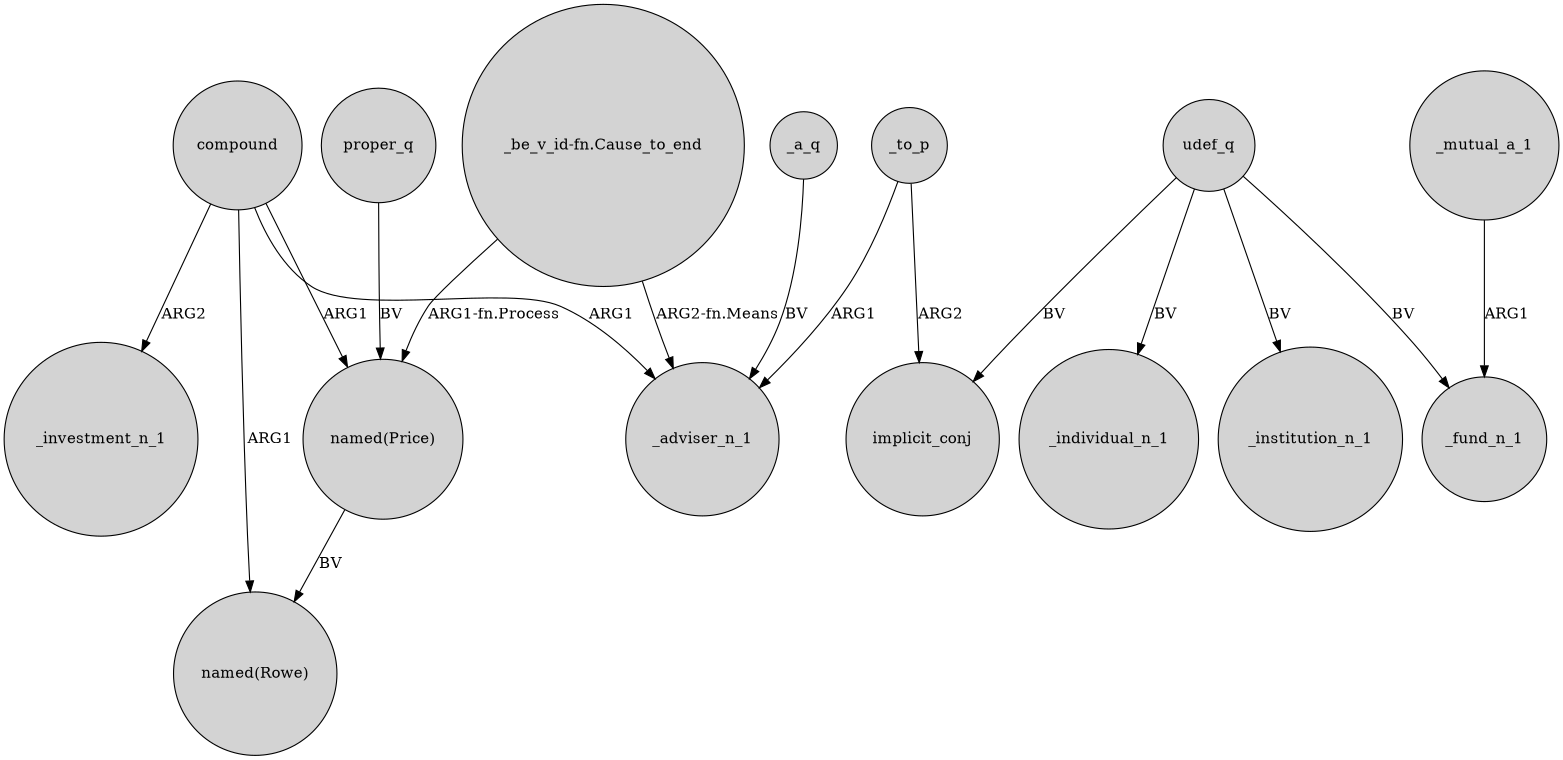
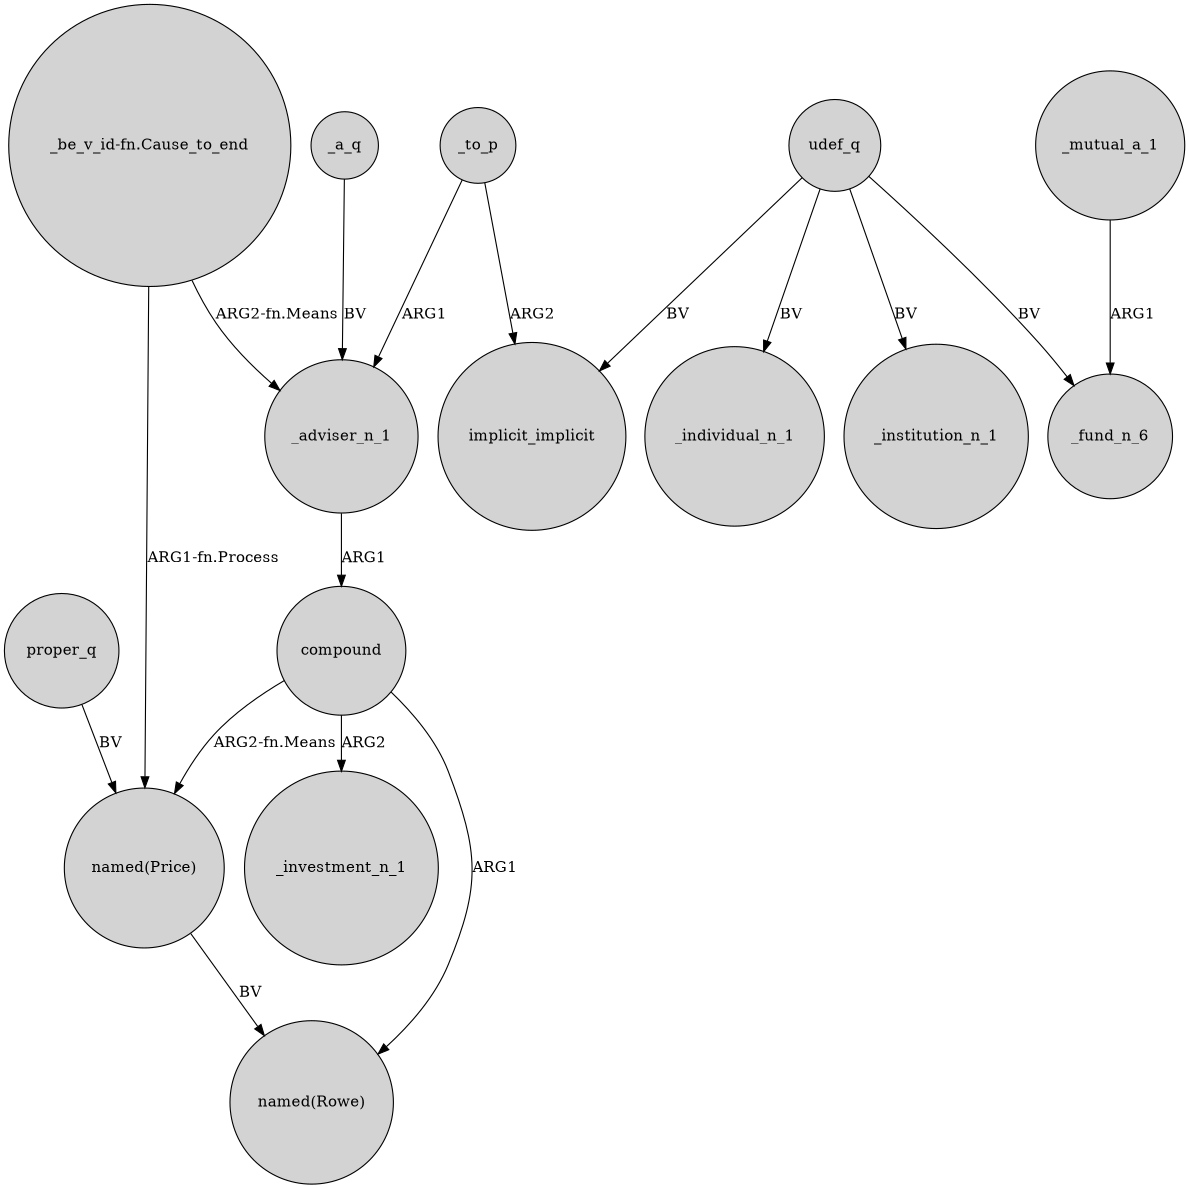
(452, 299) -> (341, 544)
(346, 315) -> (275, 743)
(923, 439) -> (532, 436)
(1484, 439) -> (1110, 436)
